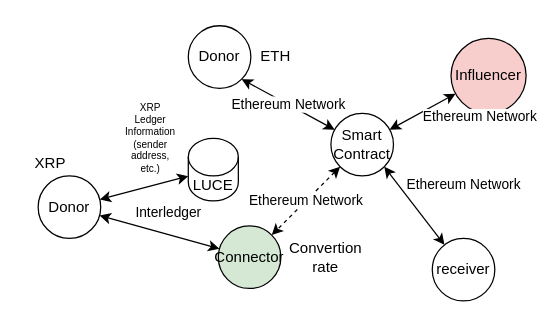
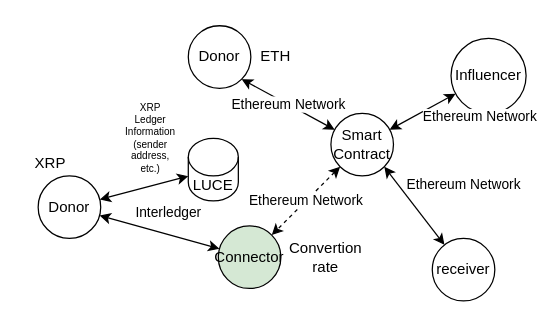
(488, 76) -> (488, 76)
